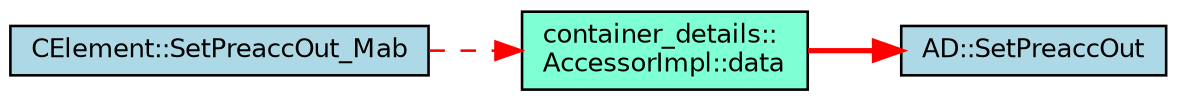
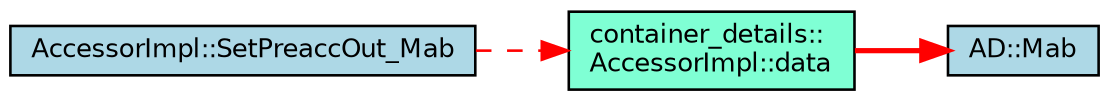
(219, 51) -> (243, 51)
(1034, 51) -> (1023, 51)
